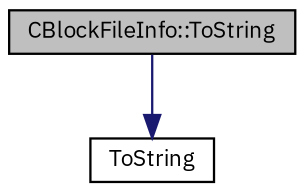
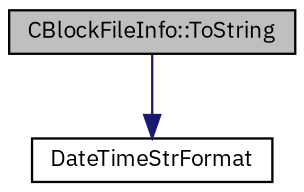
(152, 160) -> (152, 160)
